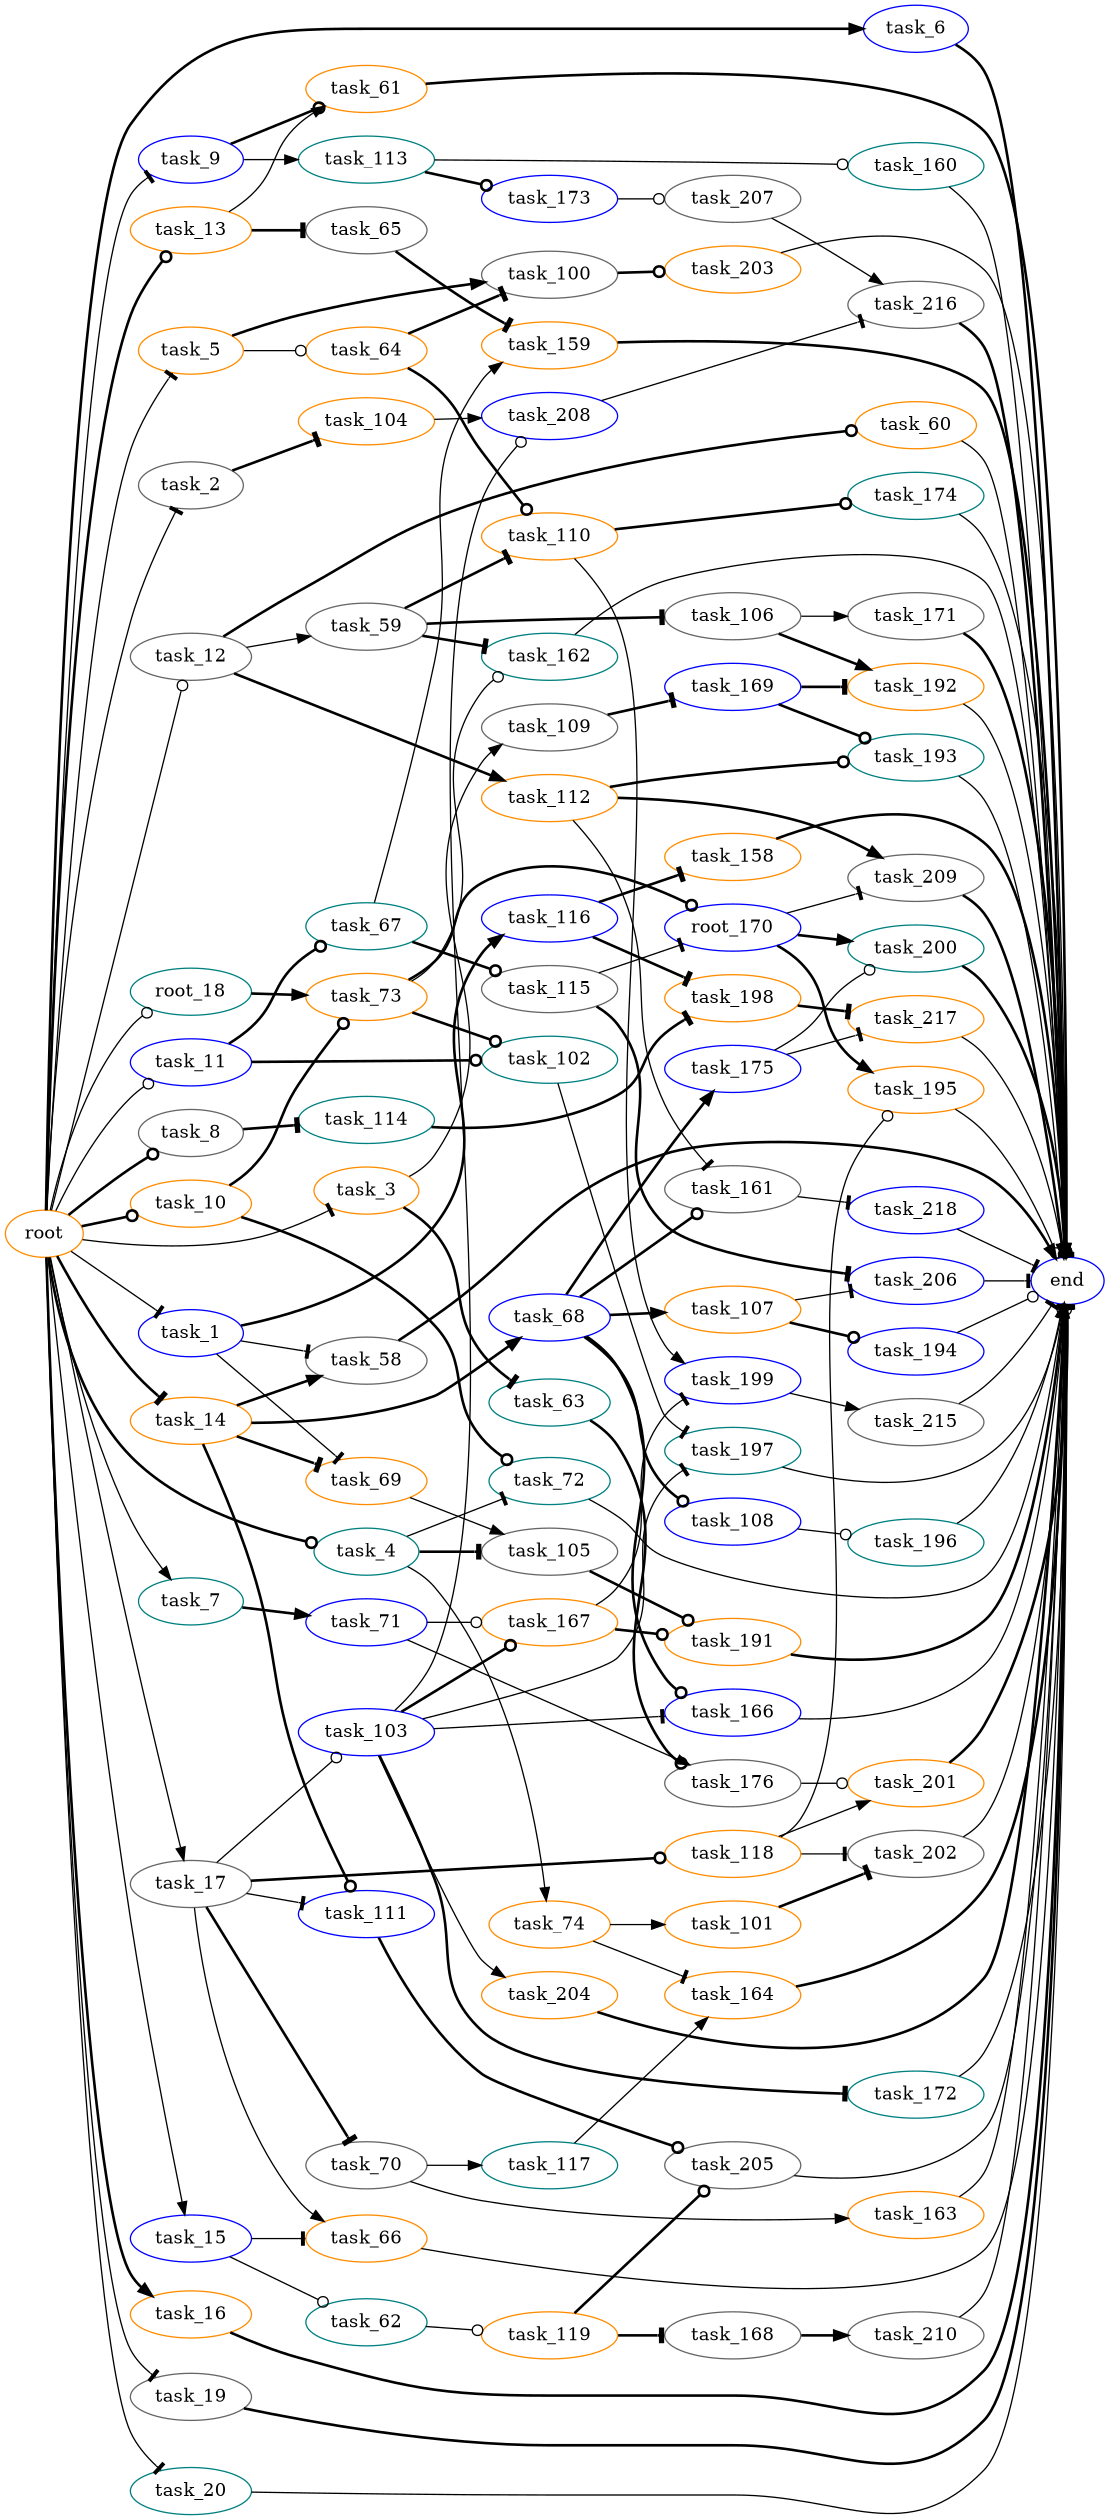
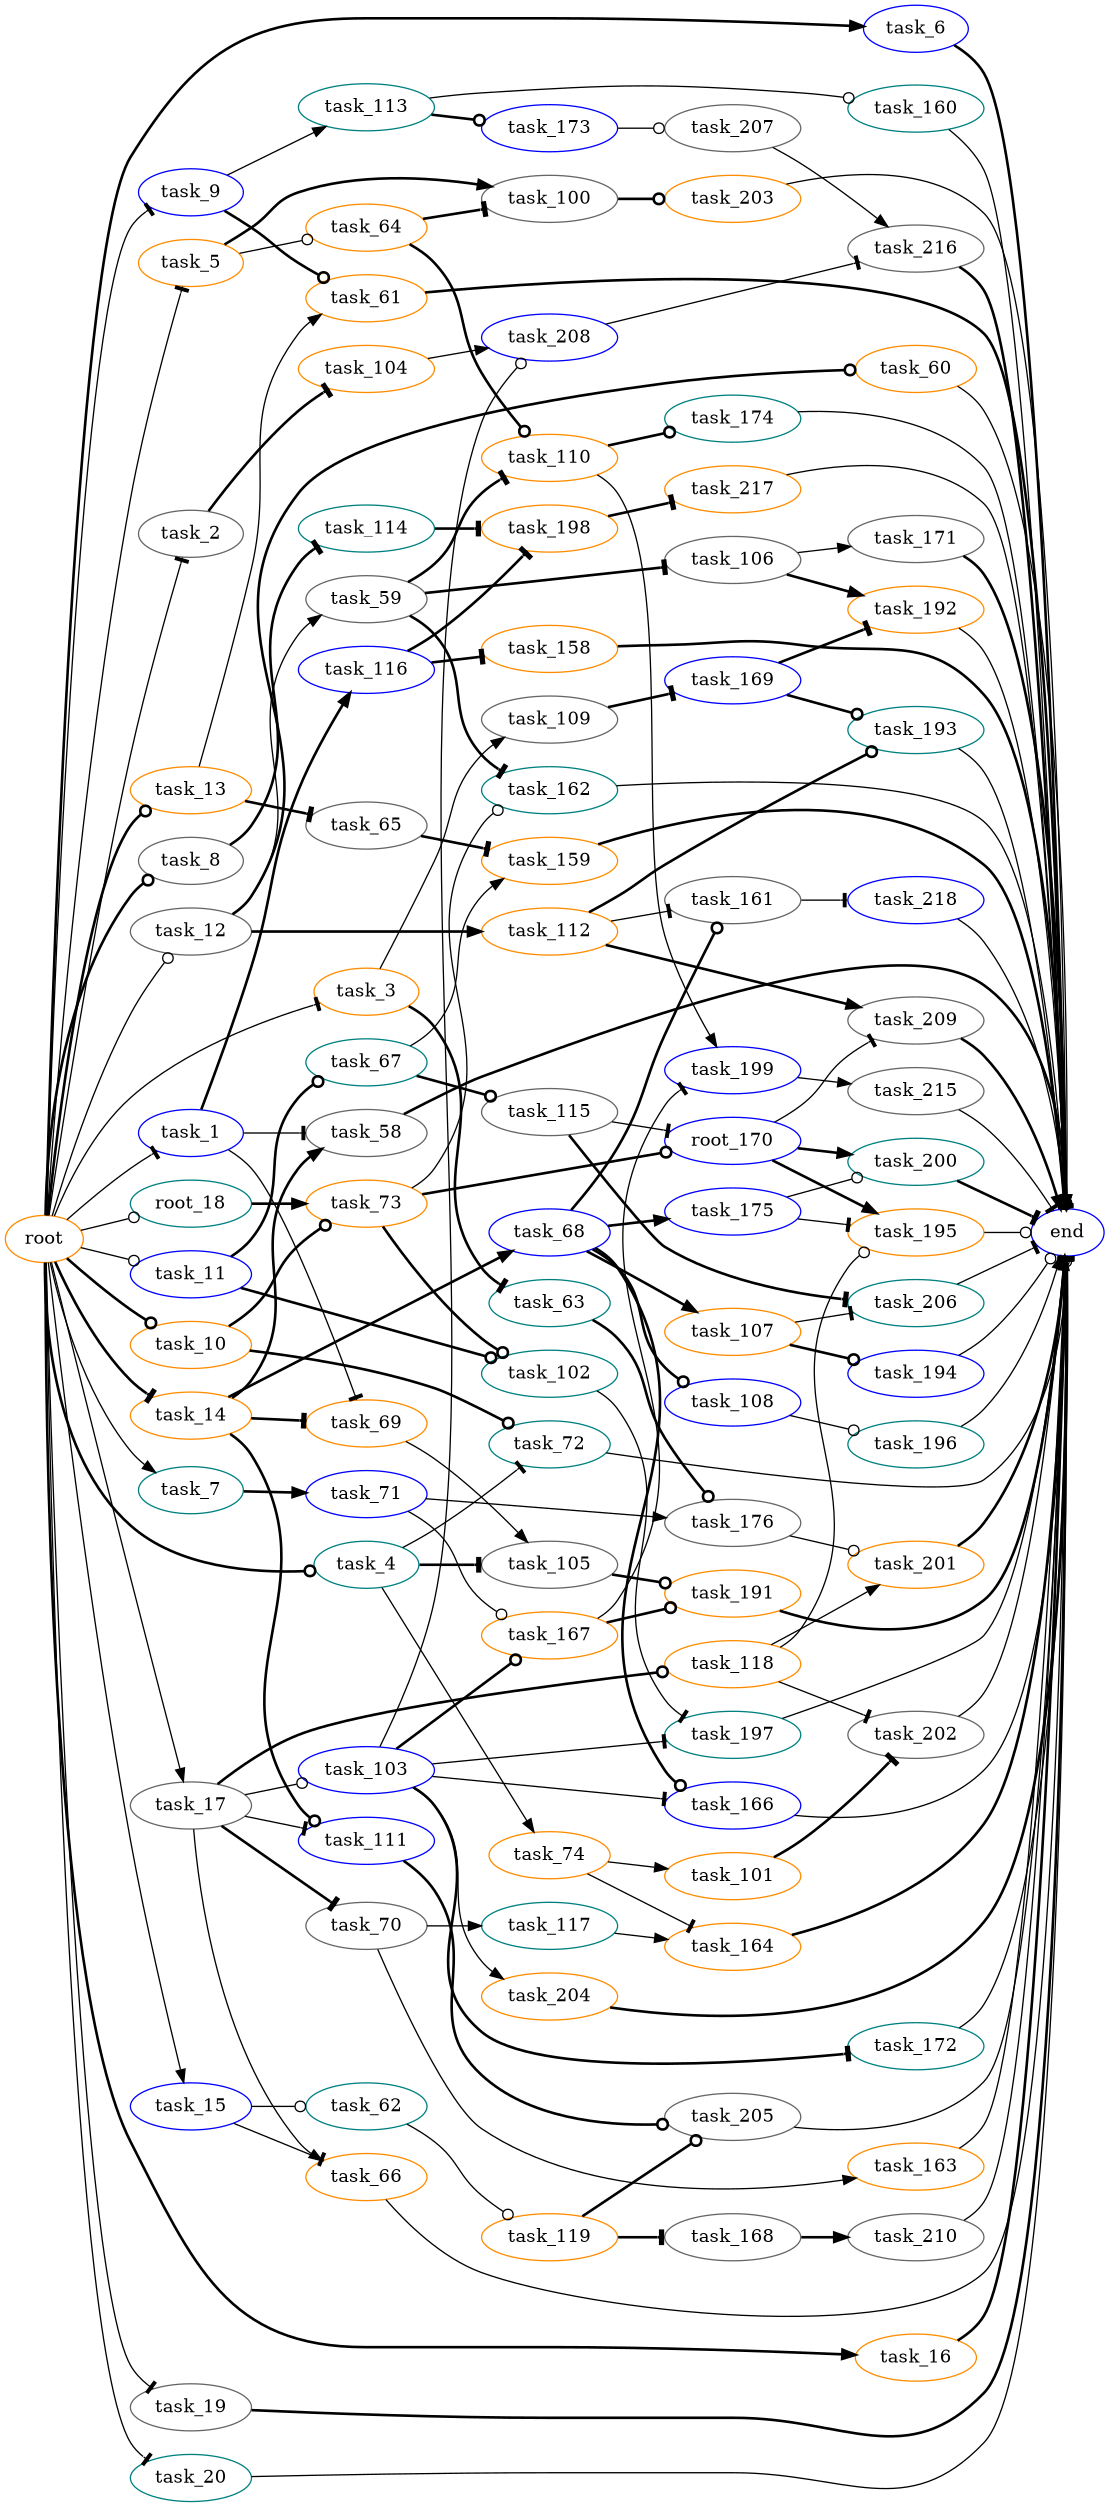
(821, 1045) -> (821, 1222)
(916, 1281) -> (916, 1303)
